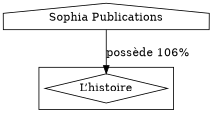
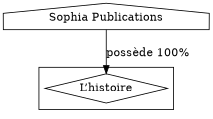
(148, 53) -> (148, 53)
